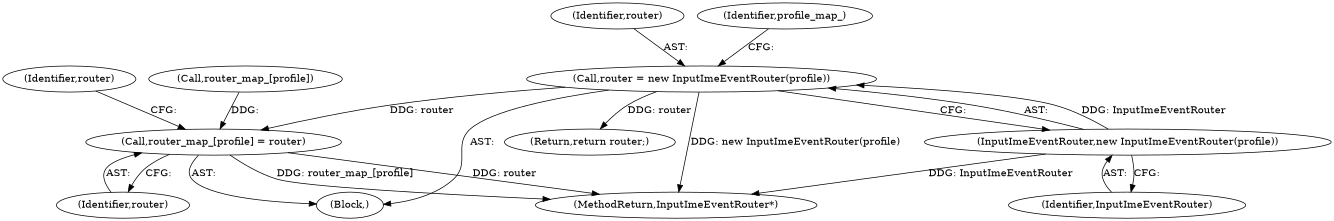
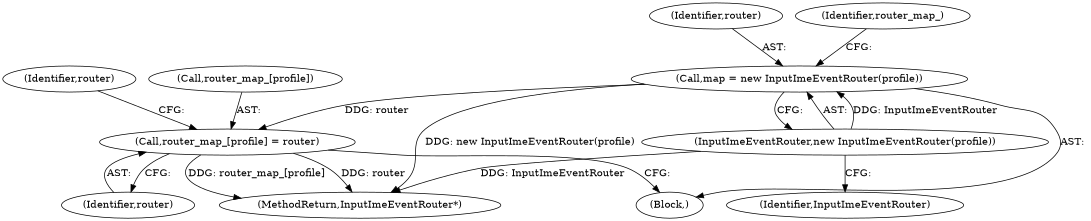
(785, 16) -> (883, 16)
(702, 79) -> (799, 79)
(247, 111) -> (251, 111)
(590, 142) -> none
(206, 174) -> (659, 174)
(1103, 177) -> none
